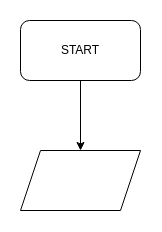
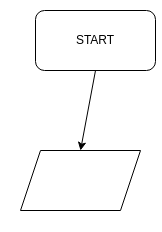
(81, 51) -> (96, 41)
